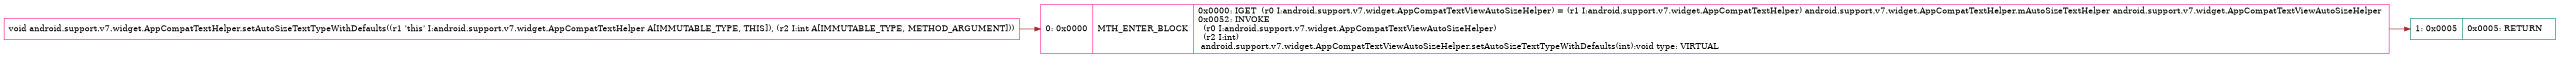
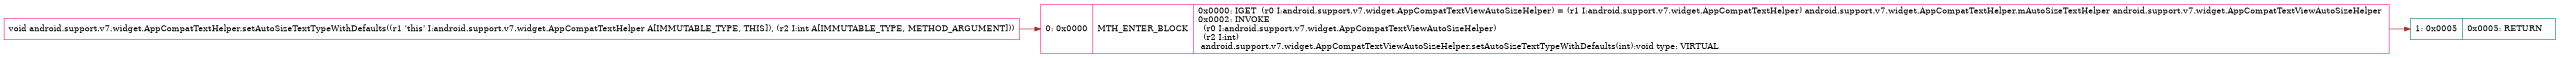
(1237, 20) -> (1237, 20)
